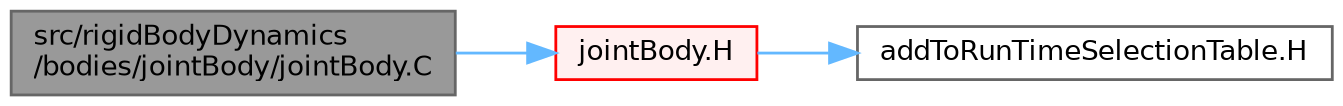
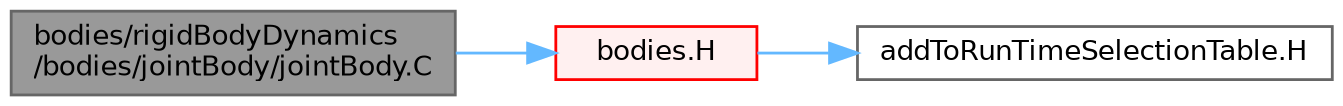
(233, 53) -> (233, 53)
(656, 53) -> (656, 53)
